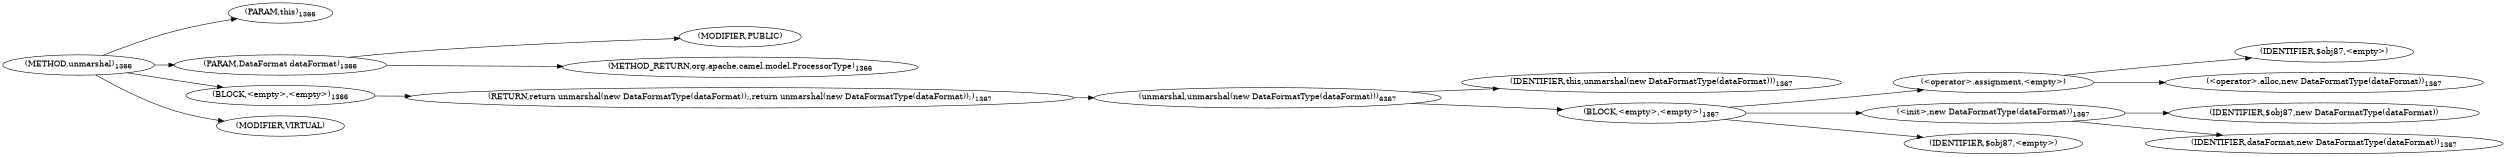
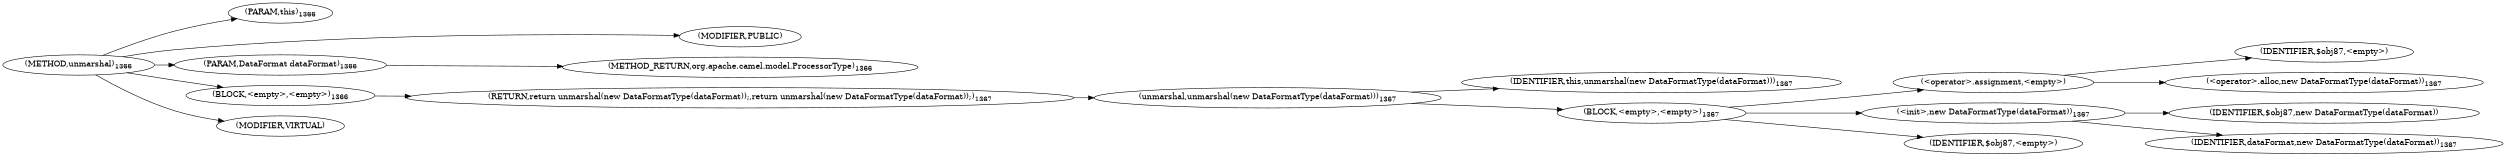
(511, 45) -> (398, 37)
(1388, 97) -> (1388, 97)
